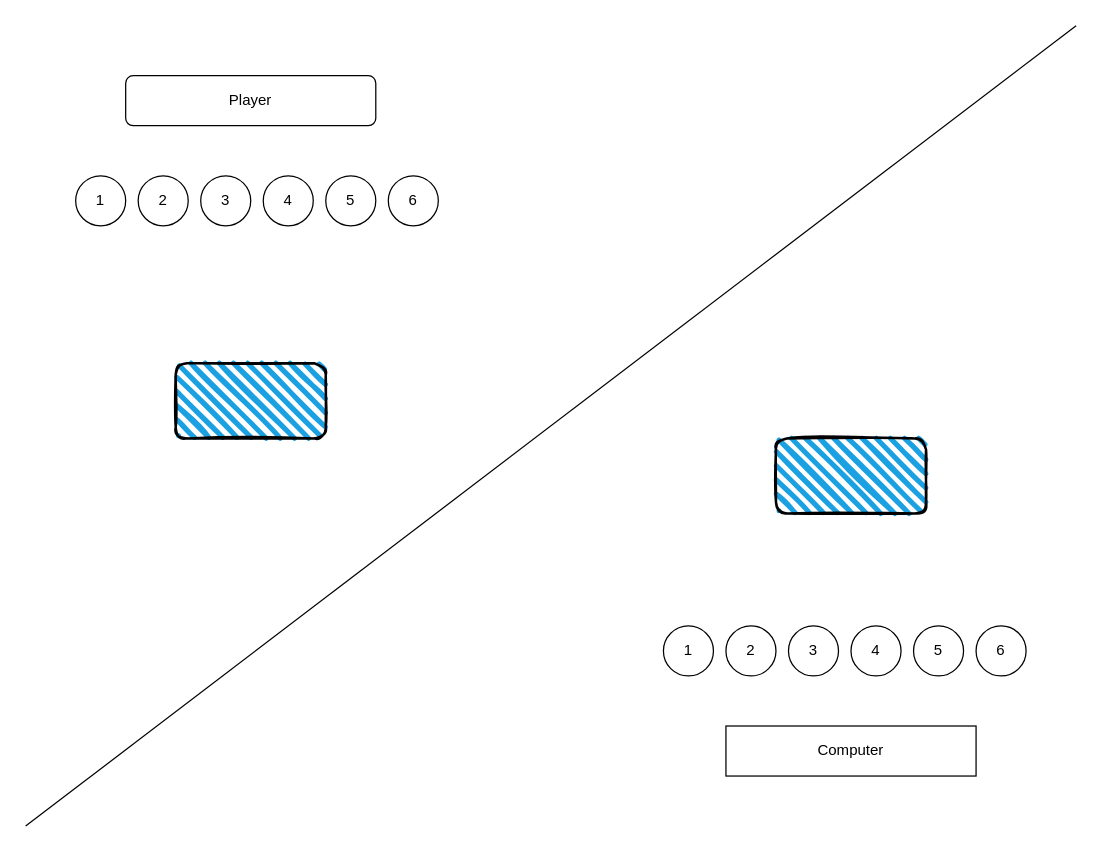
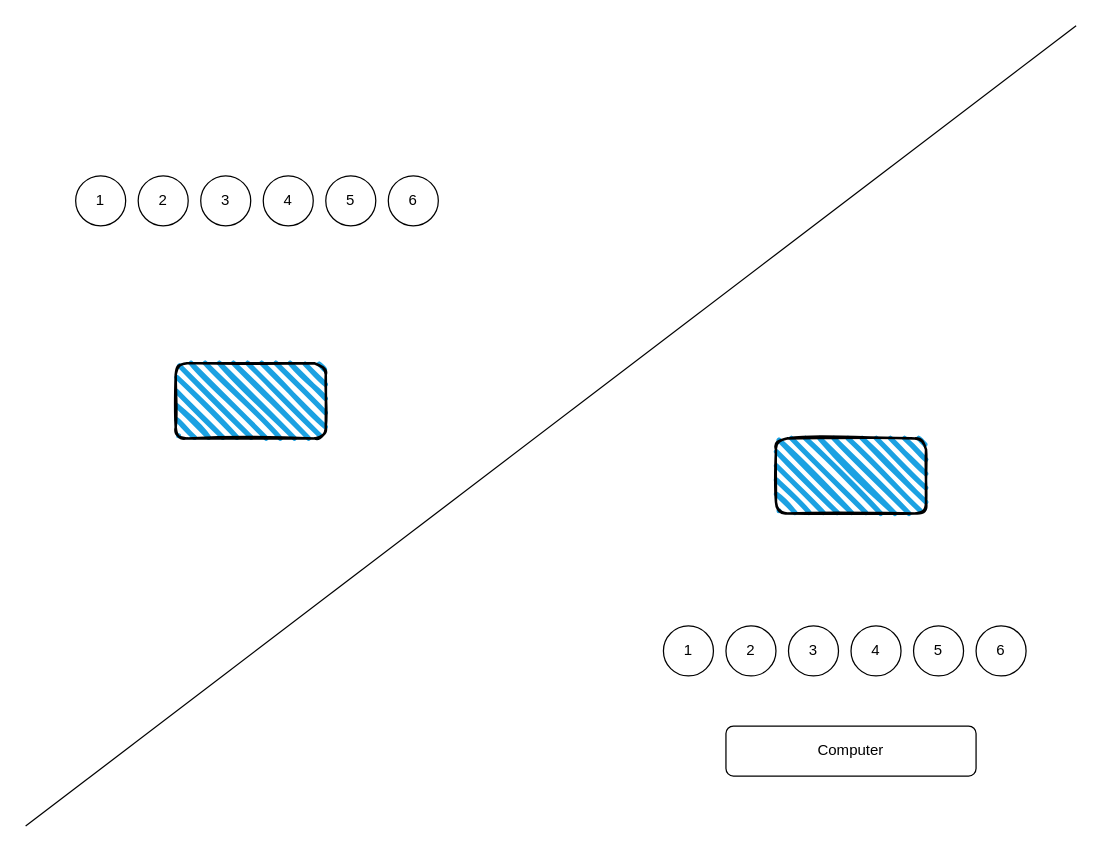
(251, 101) -> none
(851, 751) -> (851, 751)
